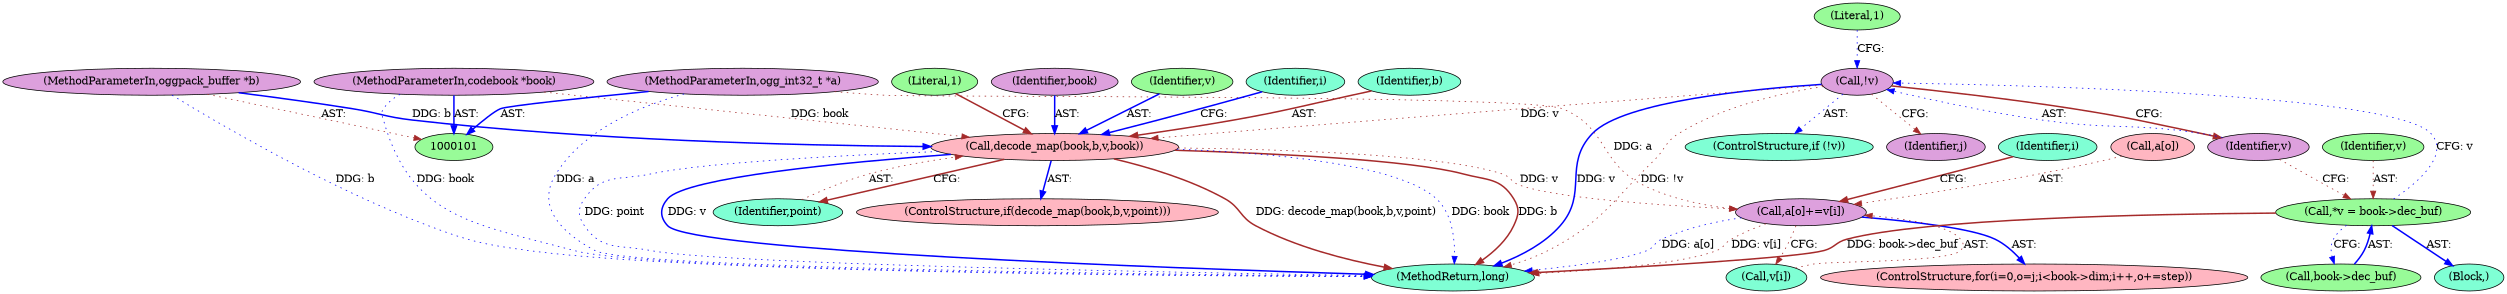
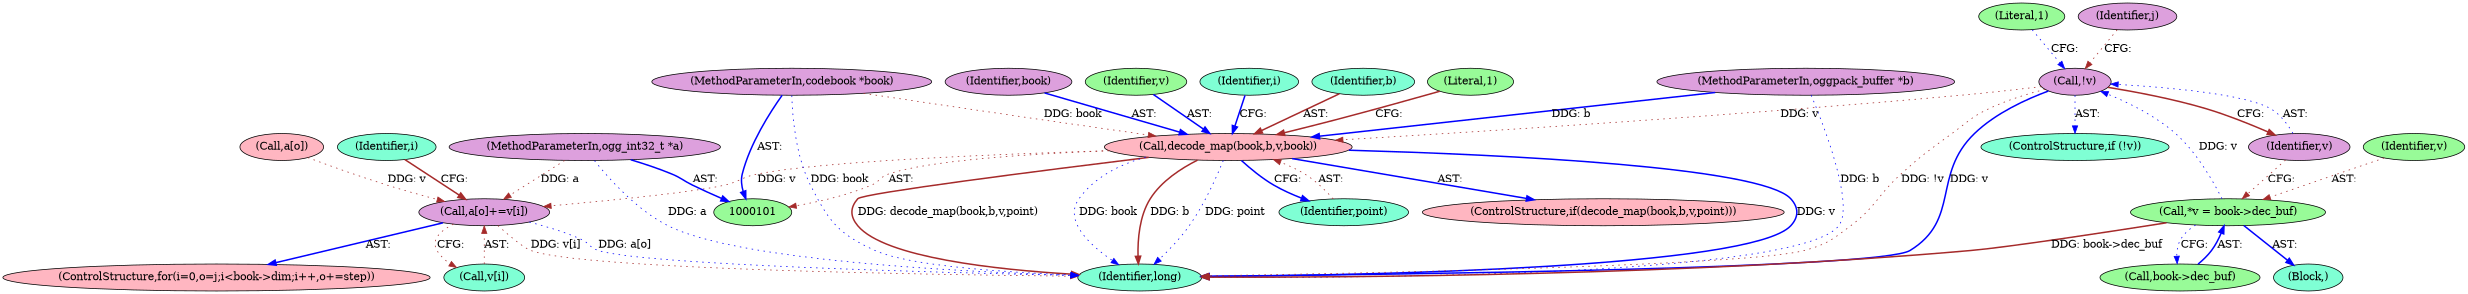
(1893, 112) -> (2104, 46)
(311, 116) -> (949, 162)
(2455, 147) -> (2218, 147)
(916, 180) -> (1270, 183)
(2053, 180) -> (407, 180)
(1453, 278) -> (1140, 278)
